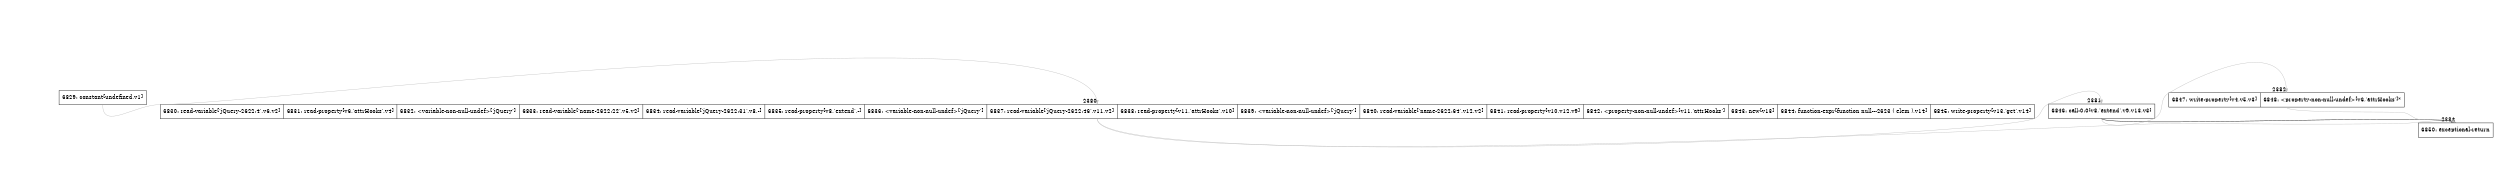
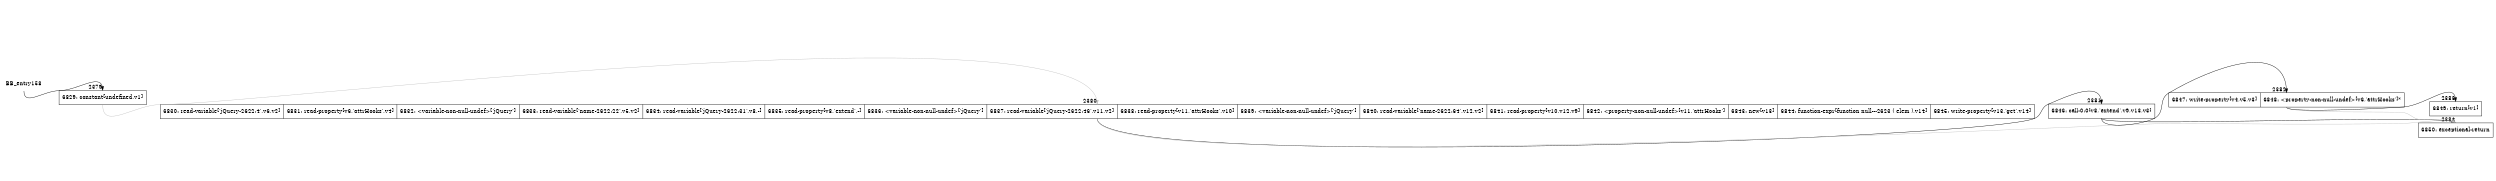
(2191, 81) -> (2191, 81)
none -> (24, 84)
none -> (2456, 109)
(1605, 144) -> (1605, 144)
